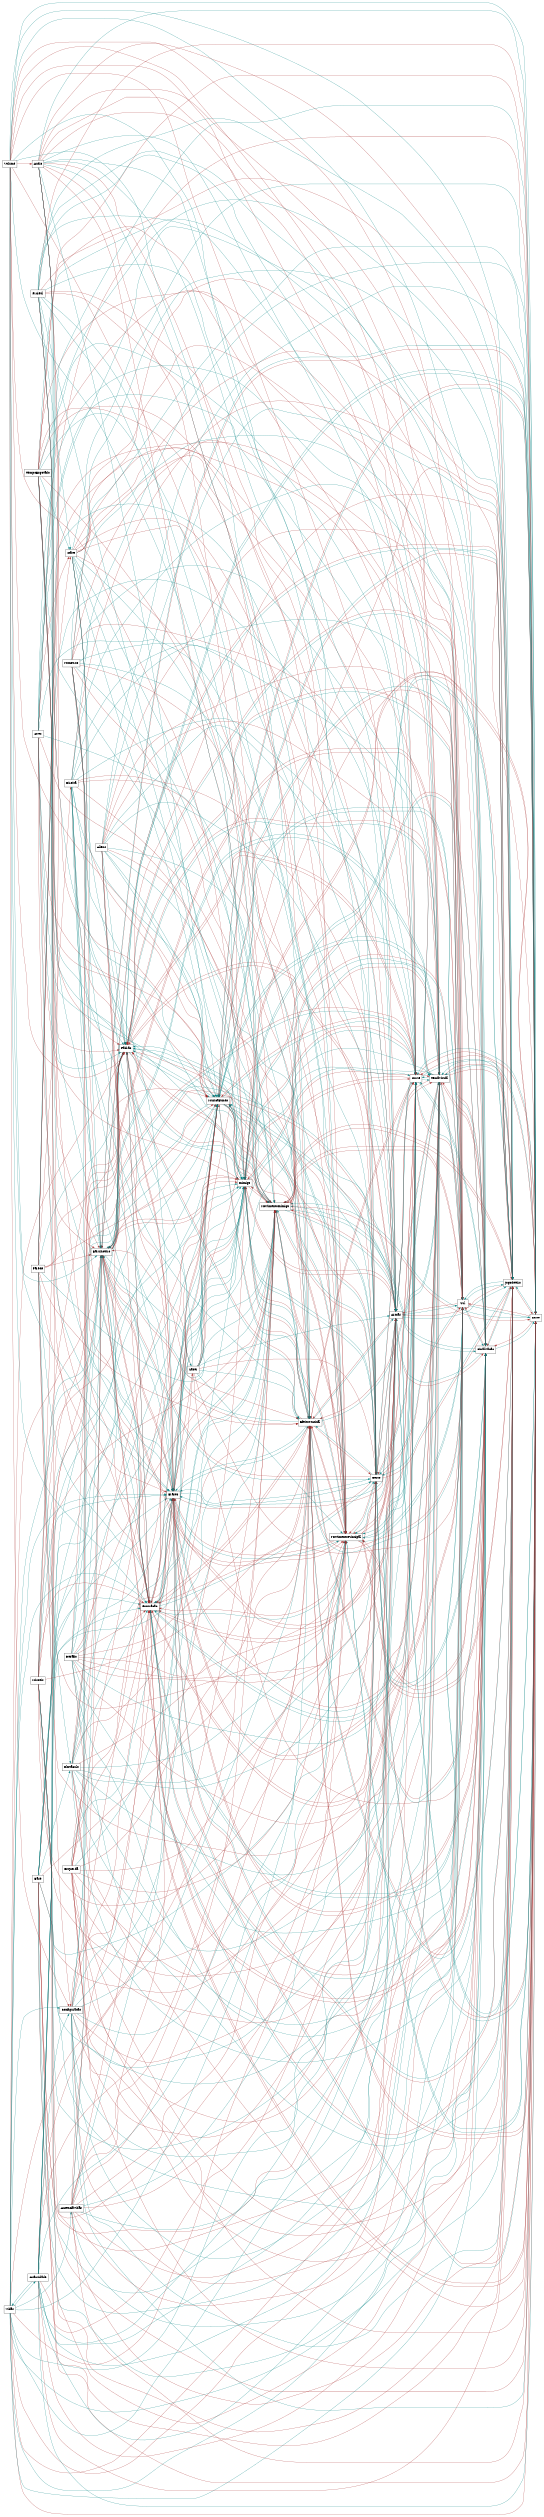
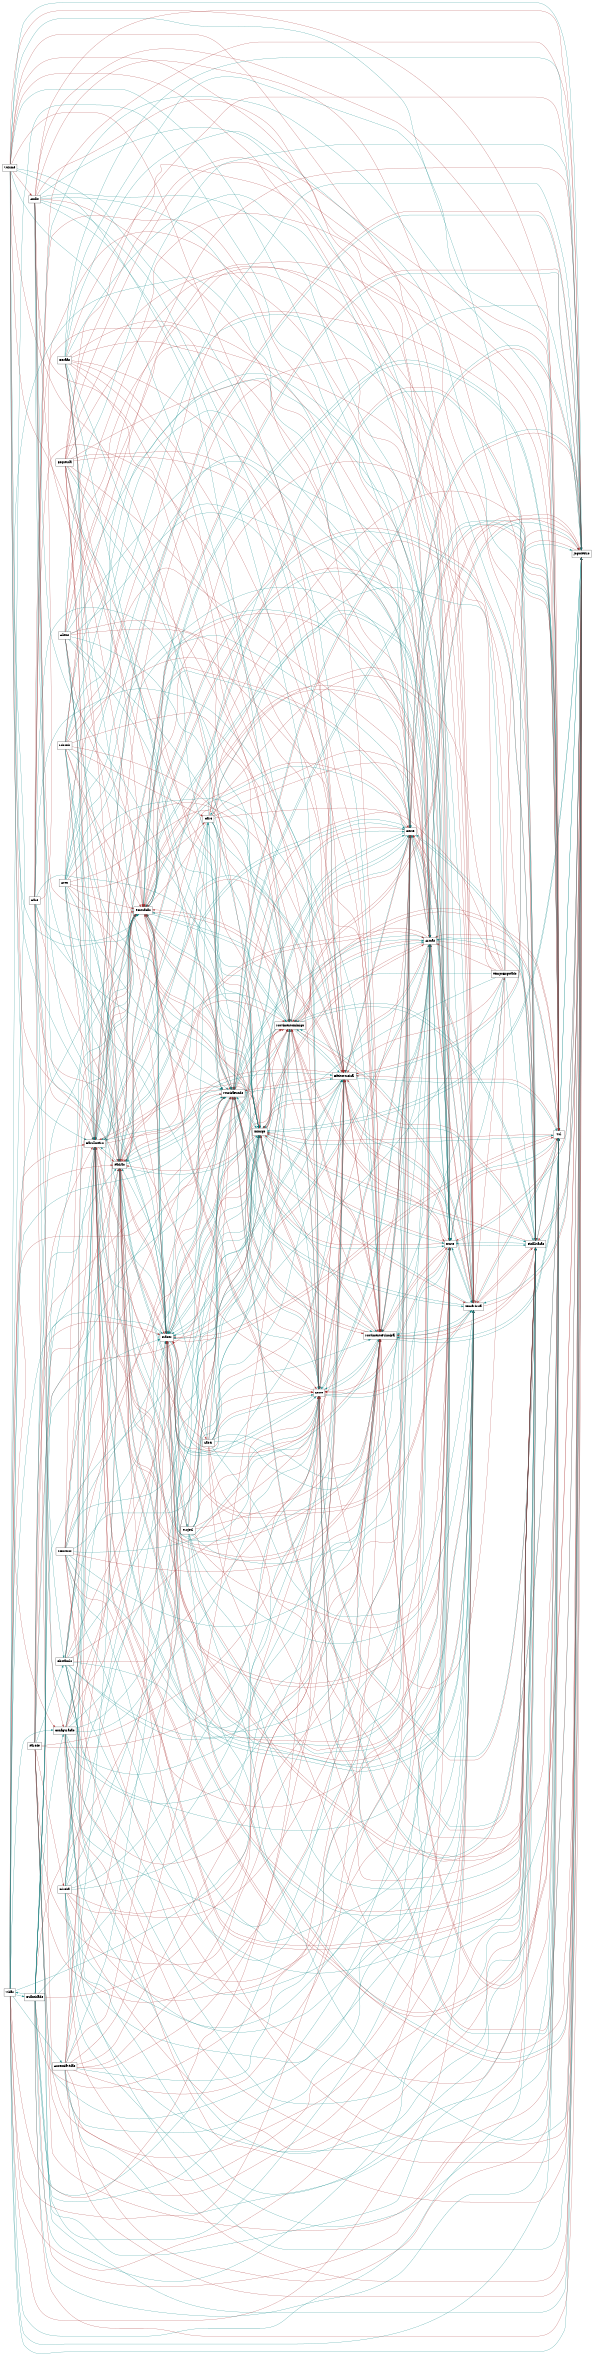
(385, 510) -> (489, 1141)
(132, 1113) -> (83, 901)
(217, 1124) -> none
(58, 1149) -> (180, 1465)
(392, 1278) -> none
(94, 1379) -> (122, 938)
(360, 1794) -> (372, 582)
